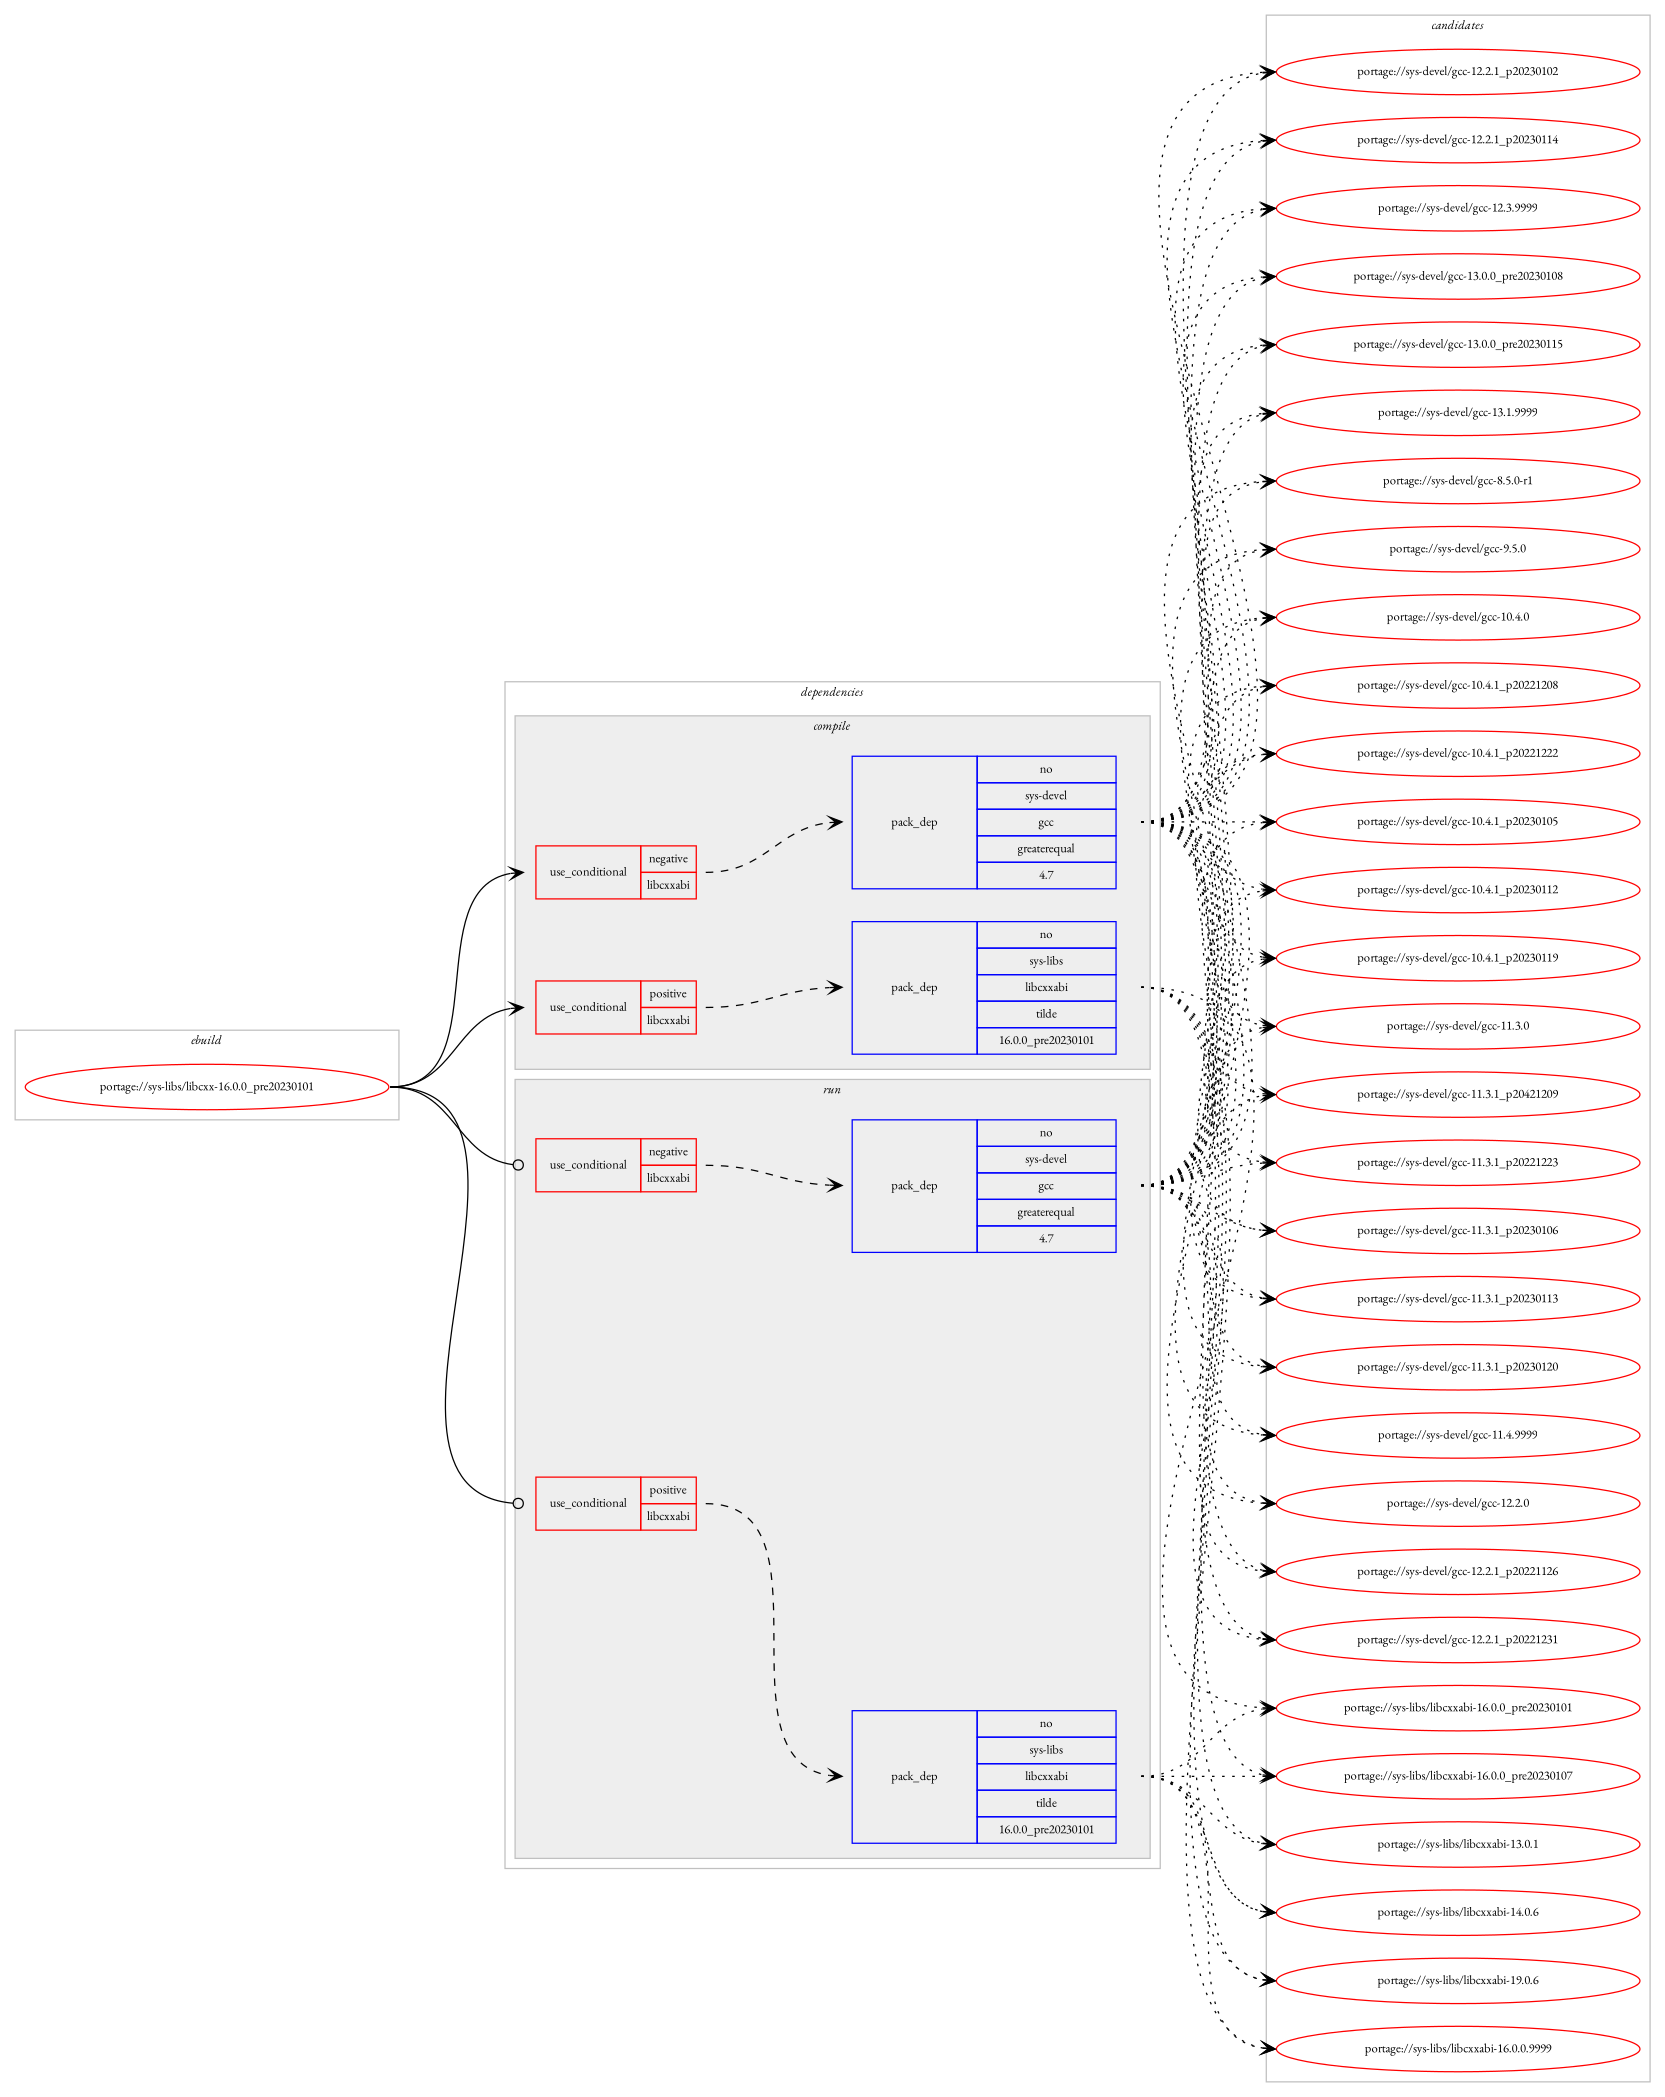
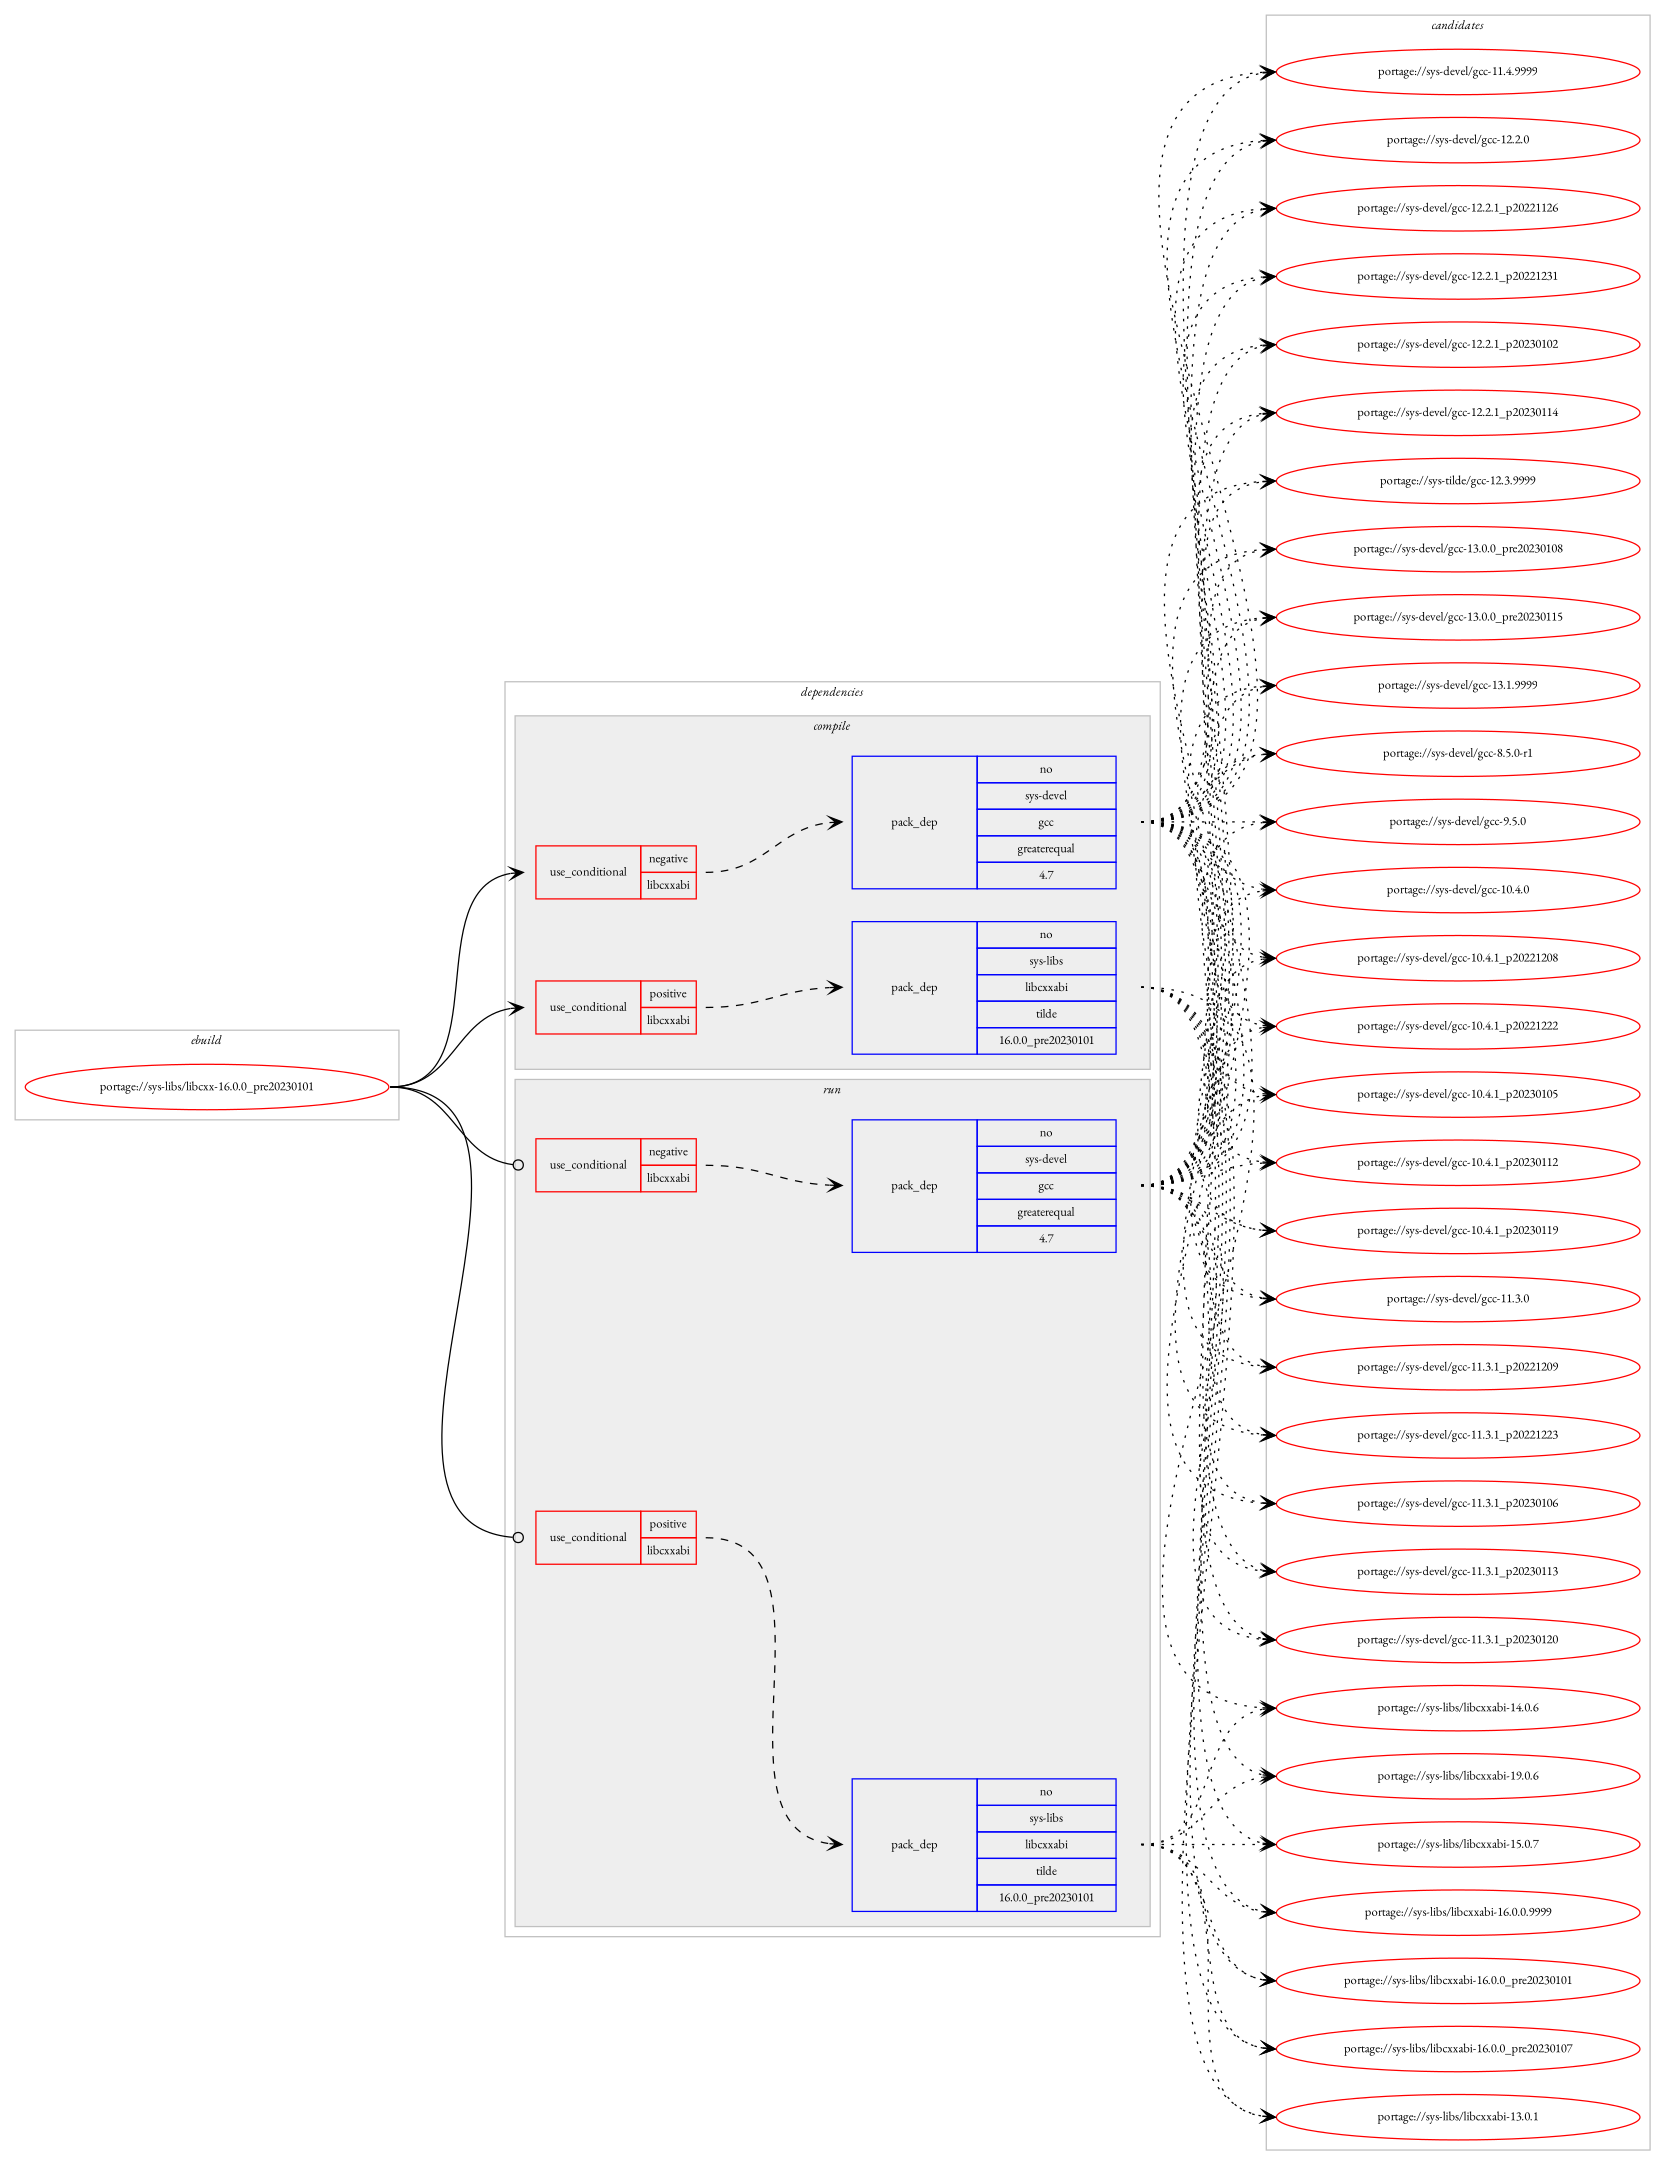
(1458, 208) -> (1458, 481)
(1458, 1095) -> (1458, 1367)
none -> (1458, 1845)
